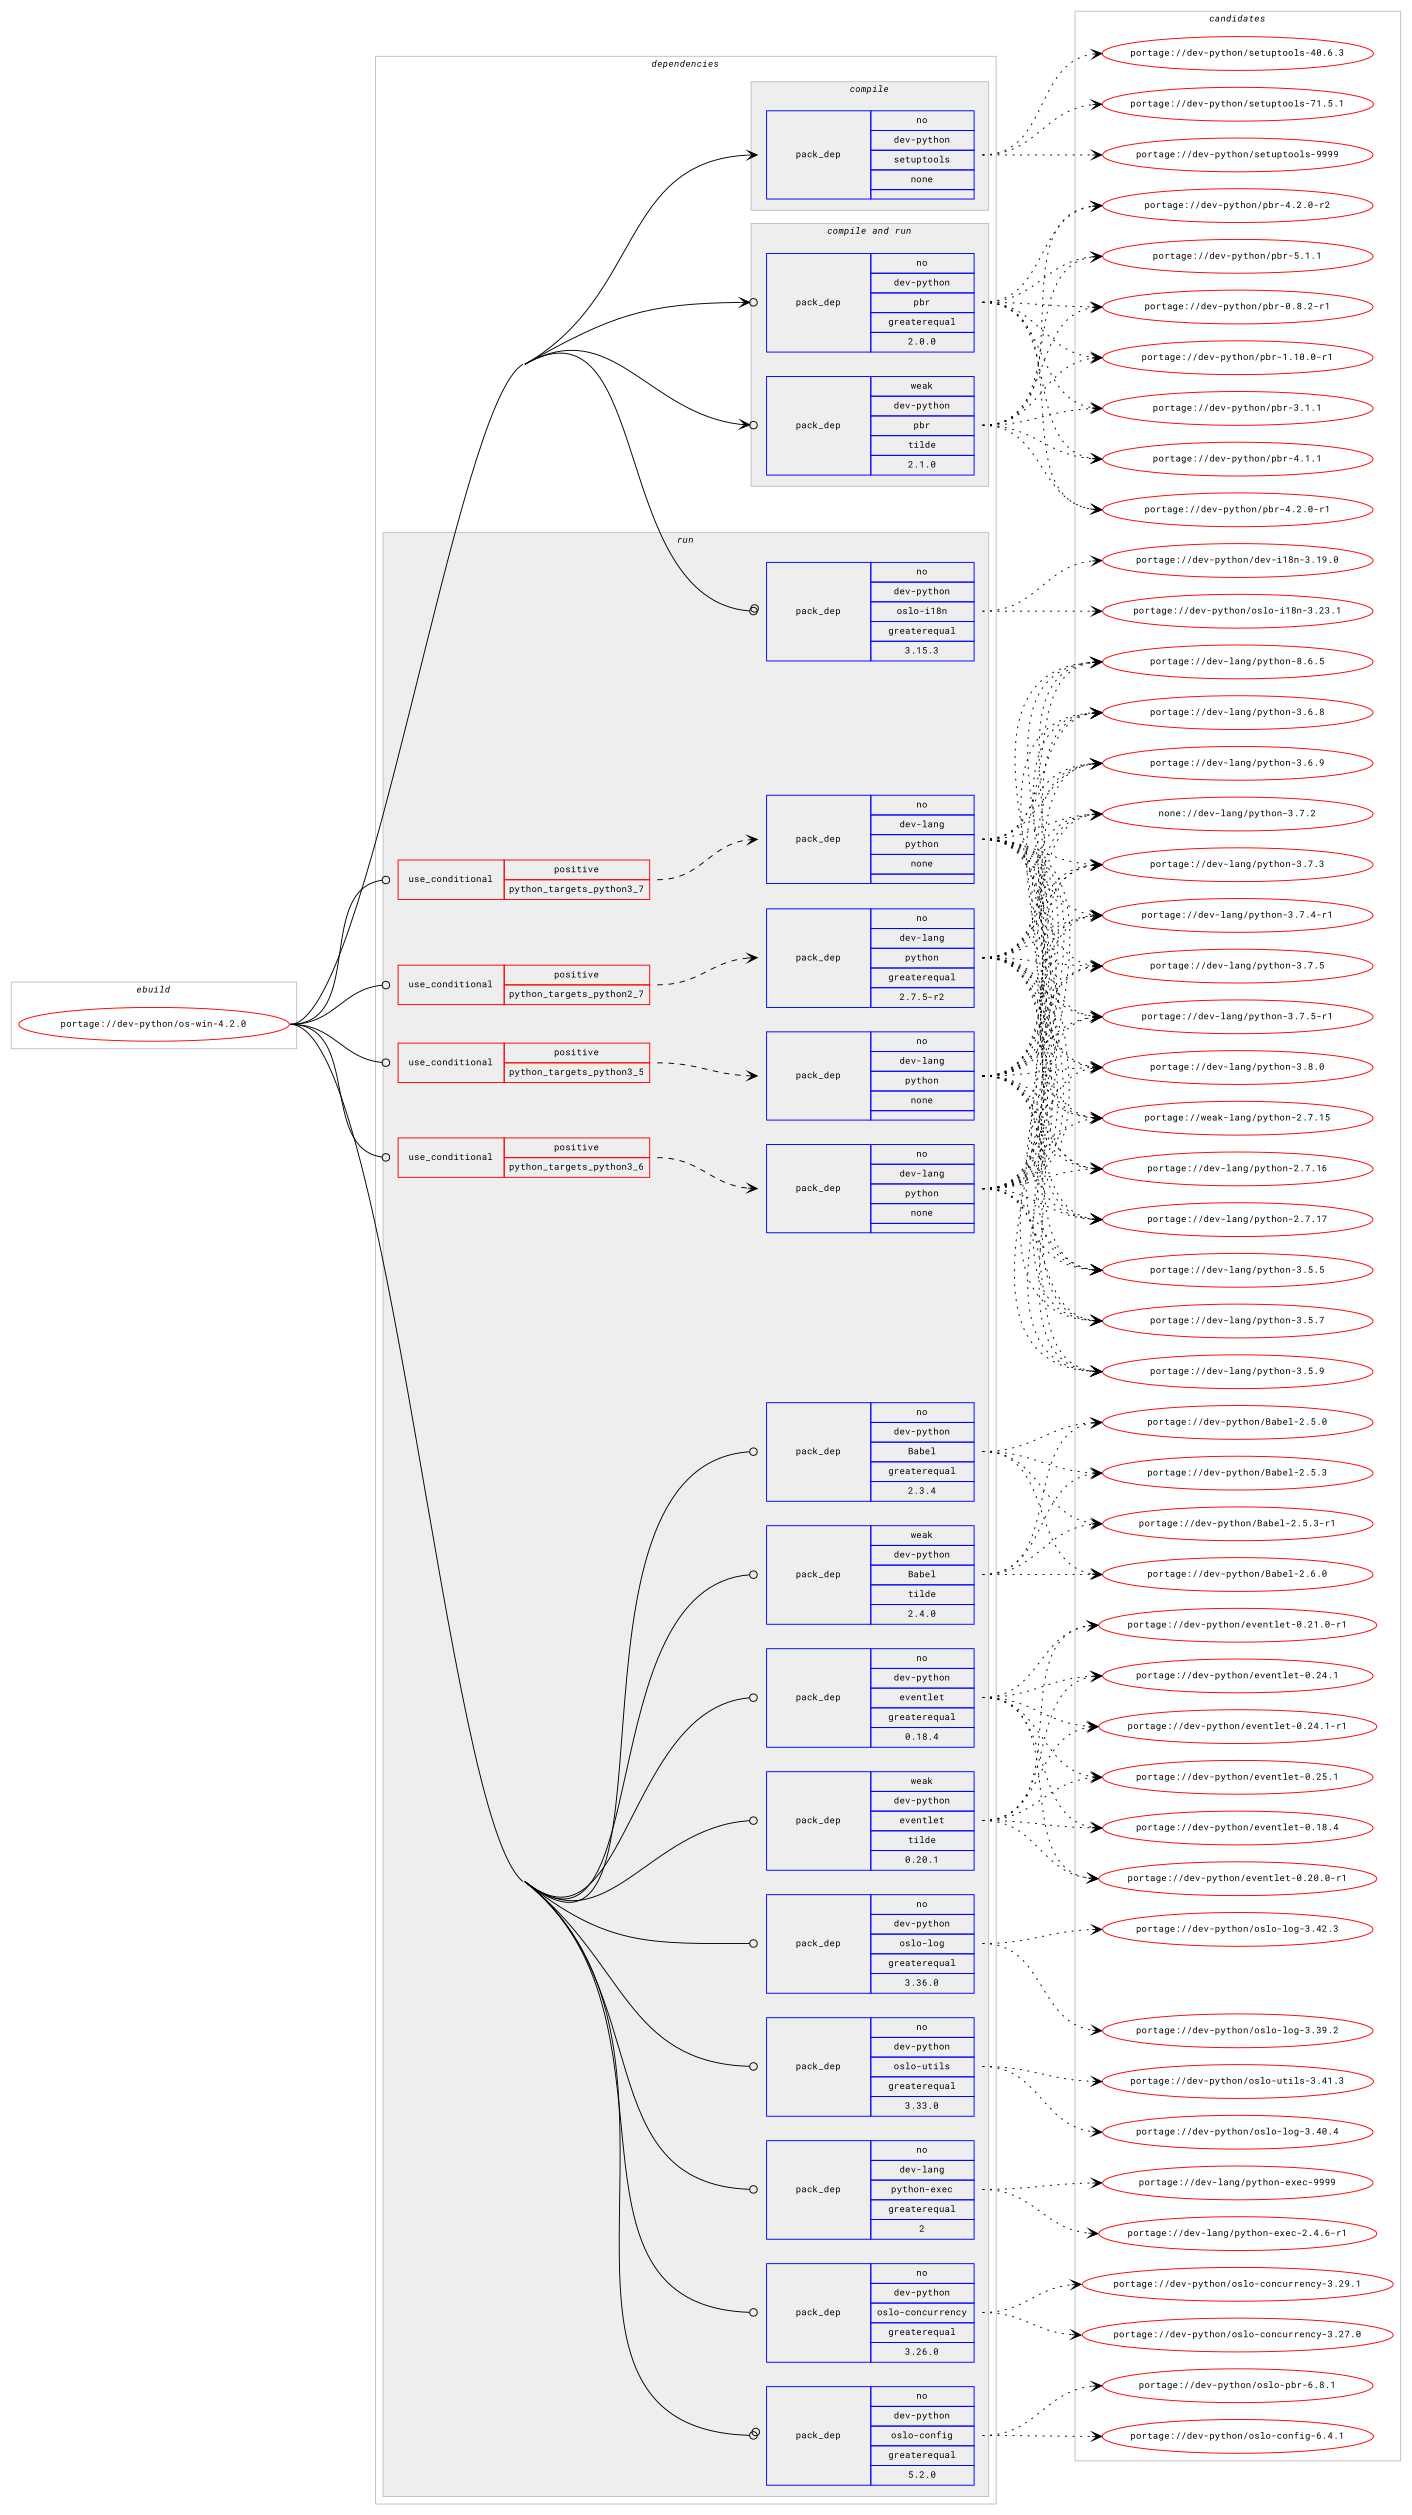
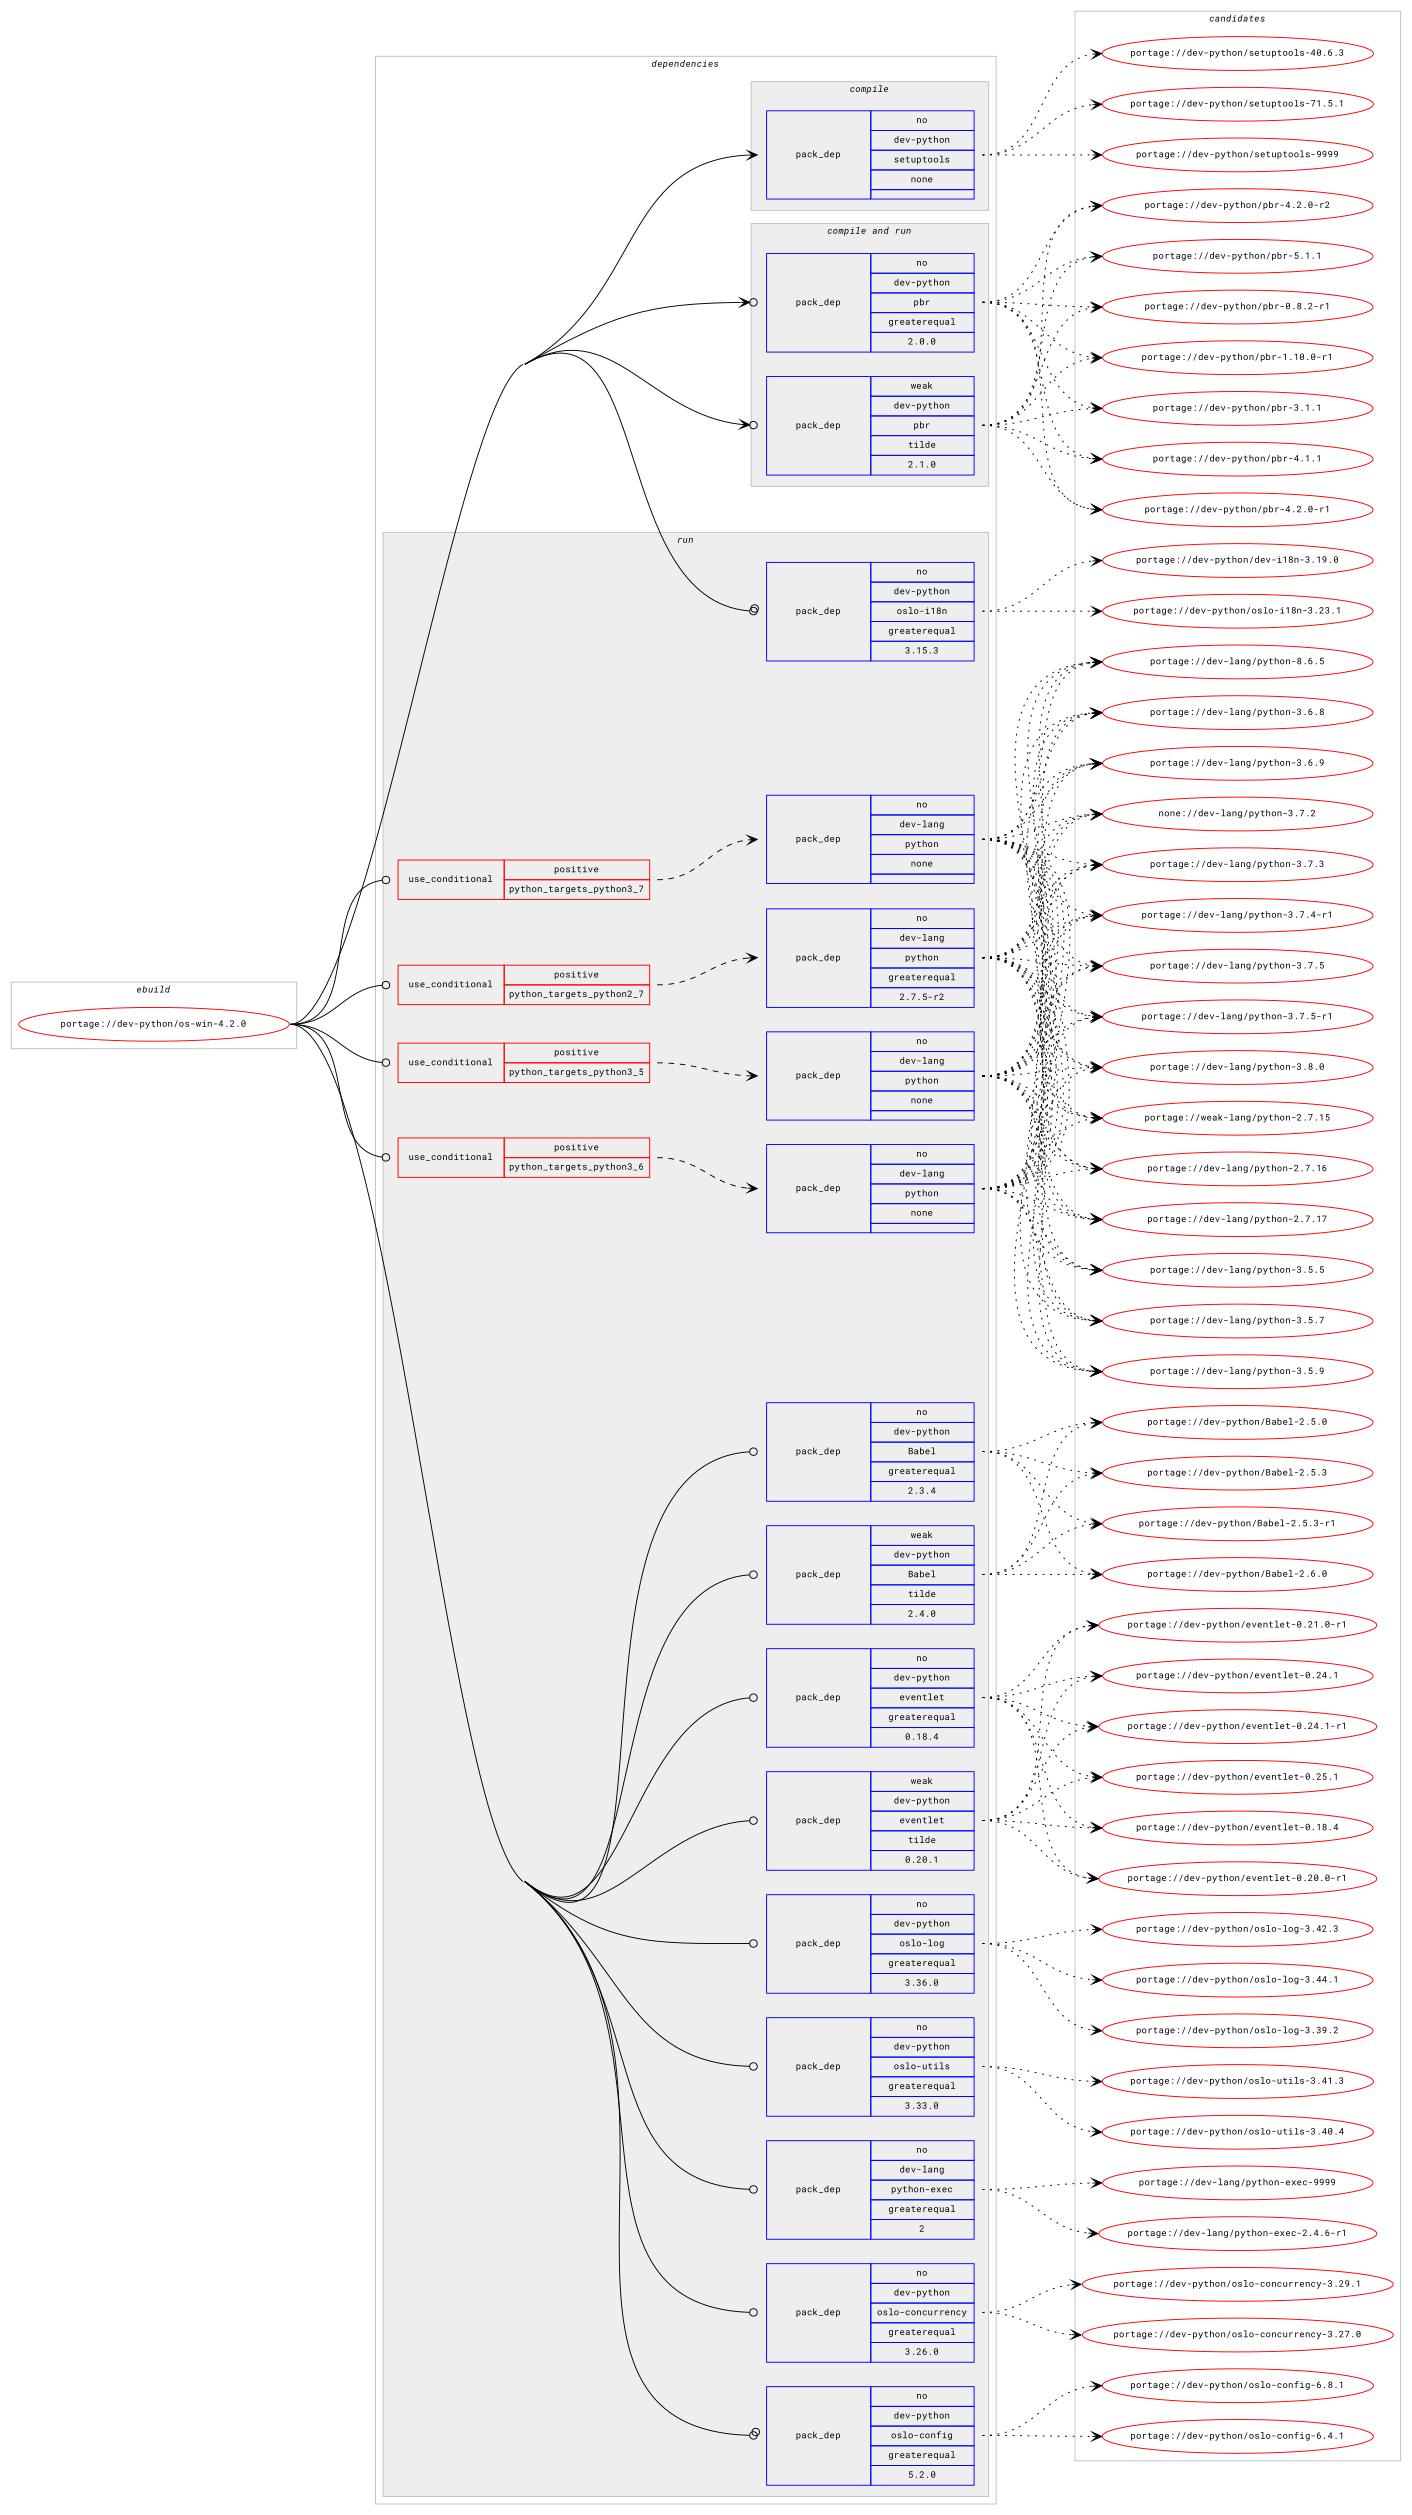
none -> (1238, 1980)
(1238, 2132) -> (1238, 2132)
(1238, 2386) -> (1238, 2386)
